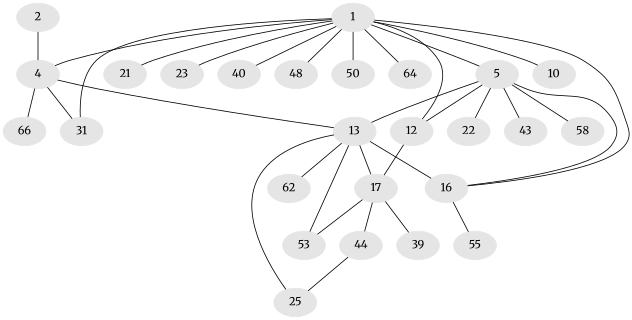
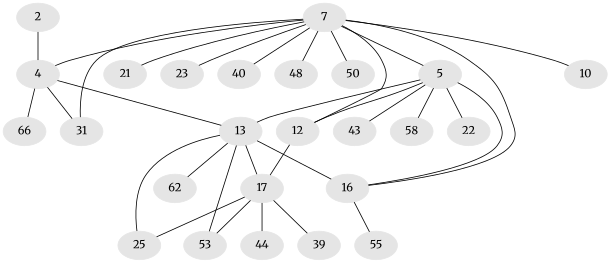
(353, 17) -> (325, 17)
(410, 74) -> none
(328, 274) -> (201, 217)
